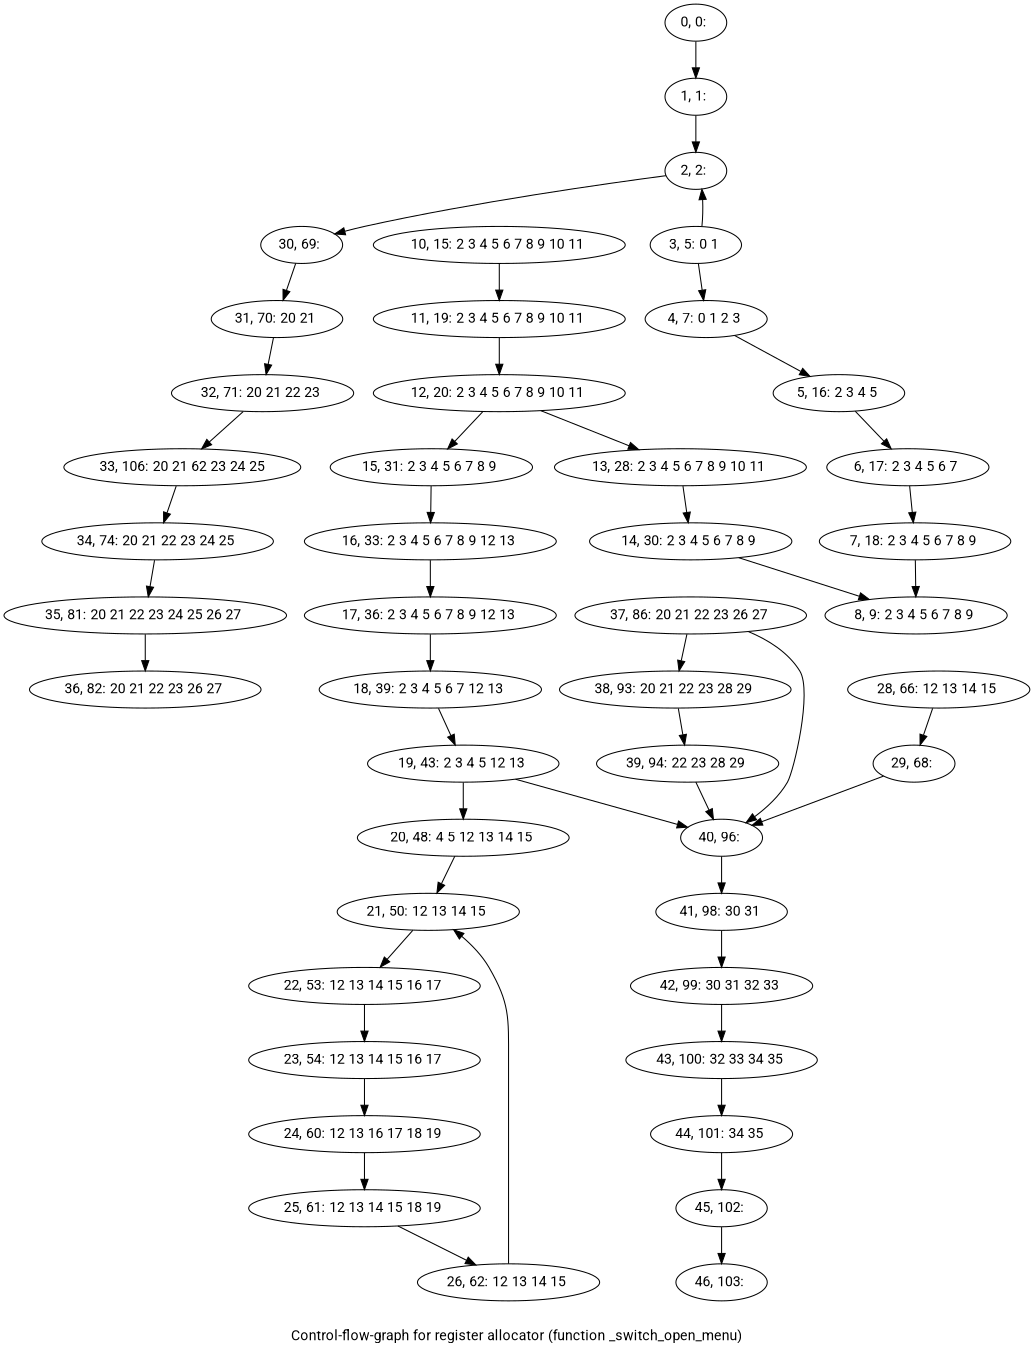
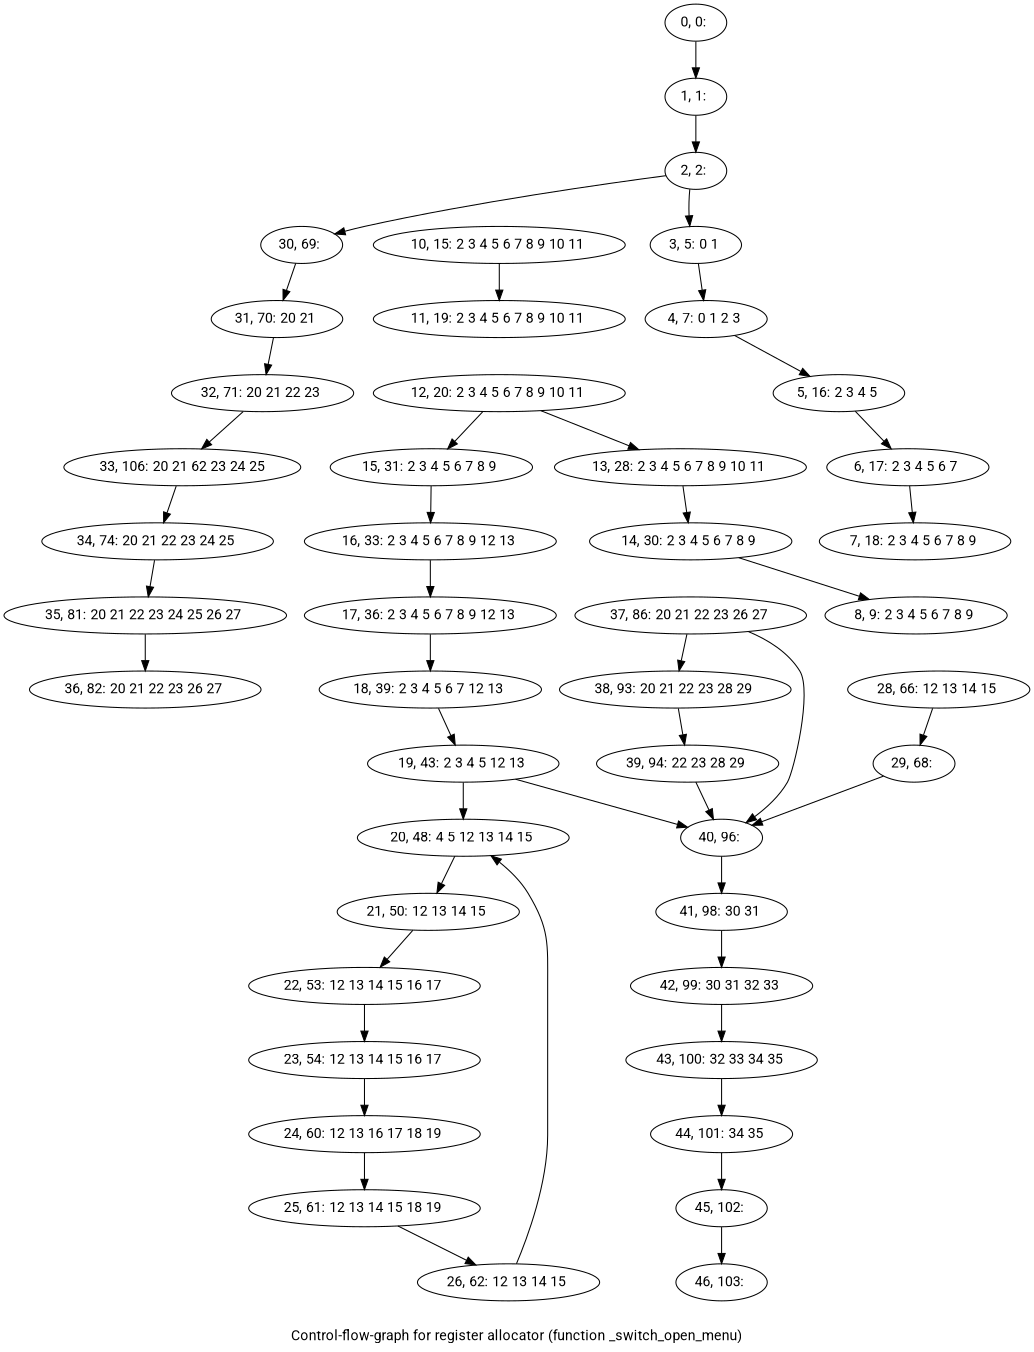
(703, 213) -> (689, 202)
(499, 351) -> none
(916, 573) -> none
(509, 1093) -> (548, 1058)
